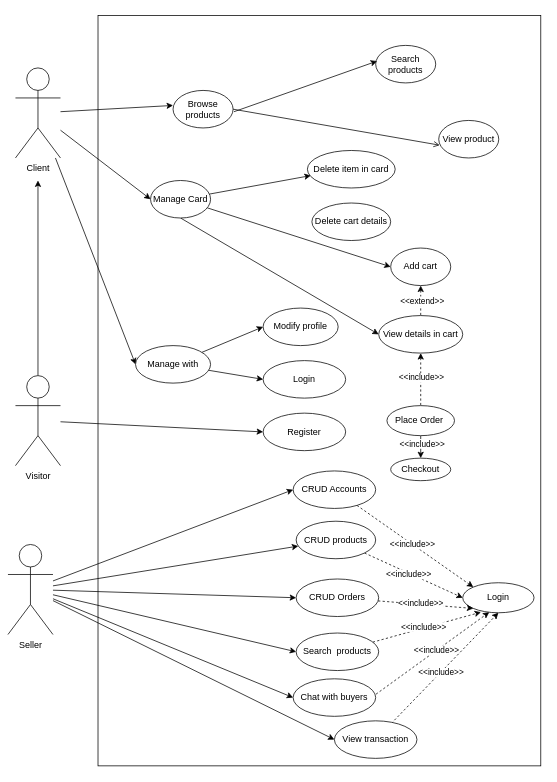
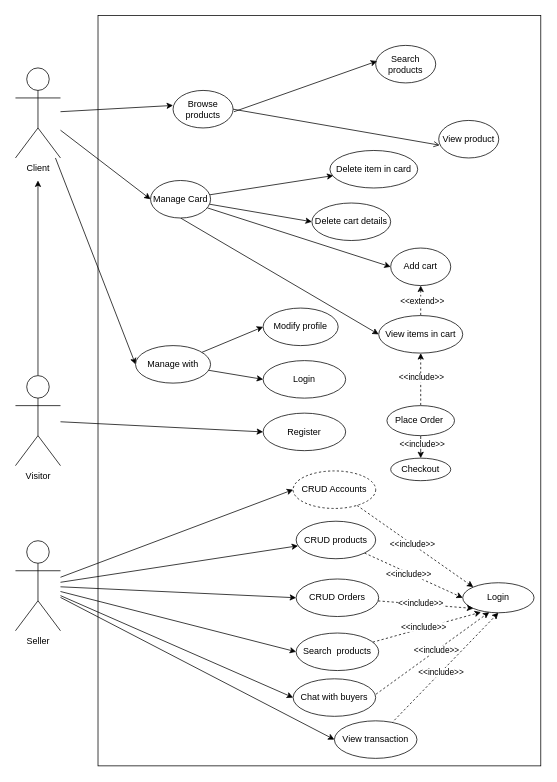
(351, 169) -> (374, 169)
none -> (258, 212)
(420, 334) -> (420, 334)
(334, 489) -> (334, 489)
(30, 589) -> (38, 585)
